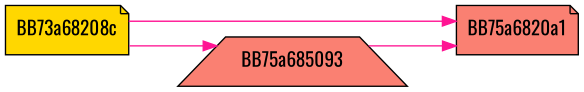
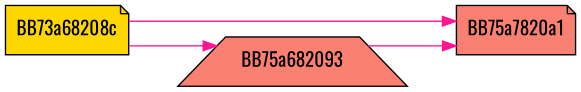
(517, 30) -> (516, 30)
(293, 62) -> (293, 62)
